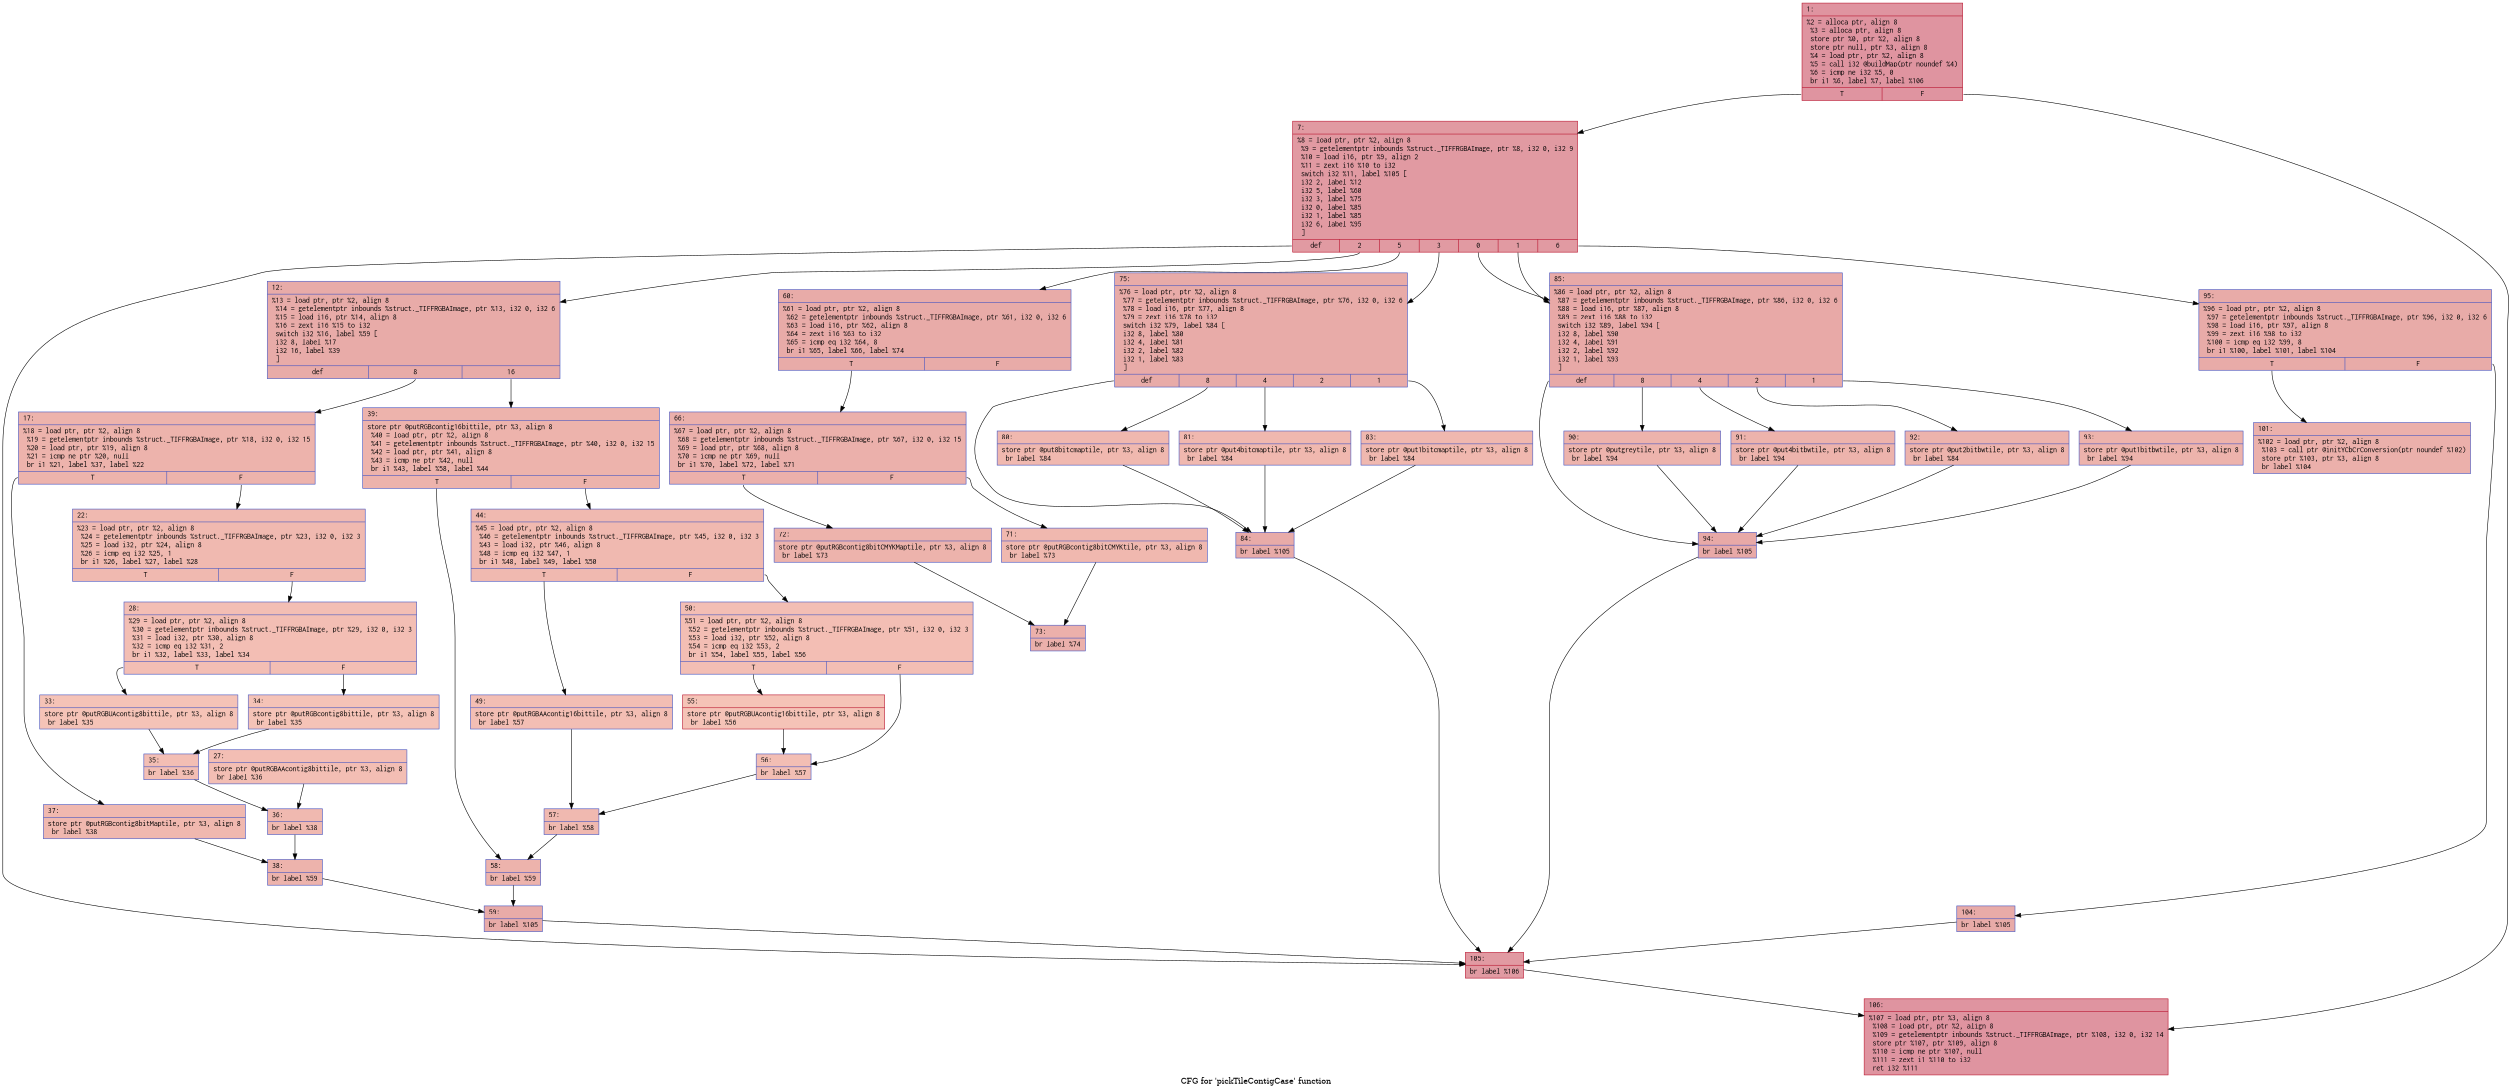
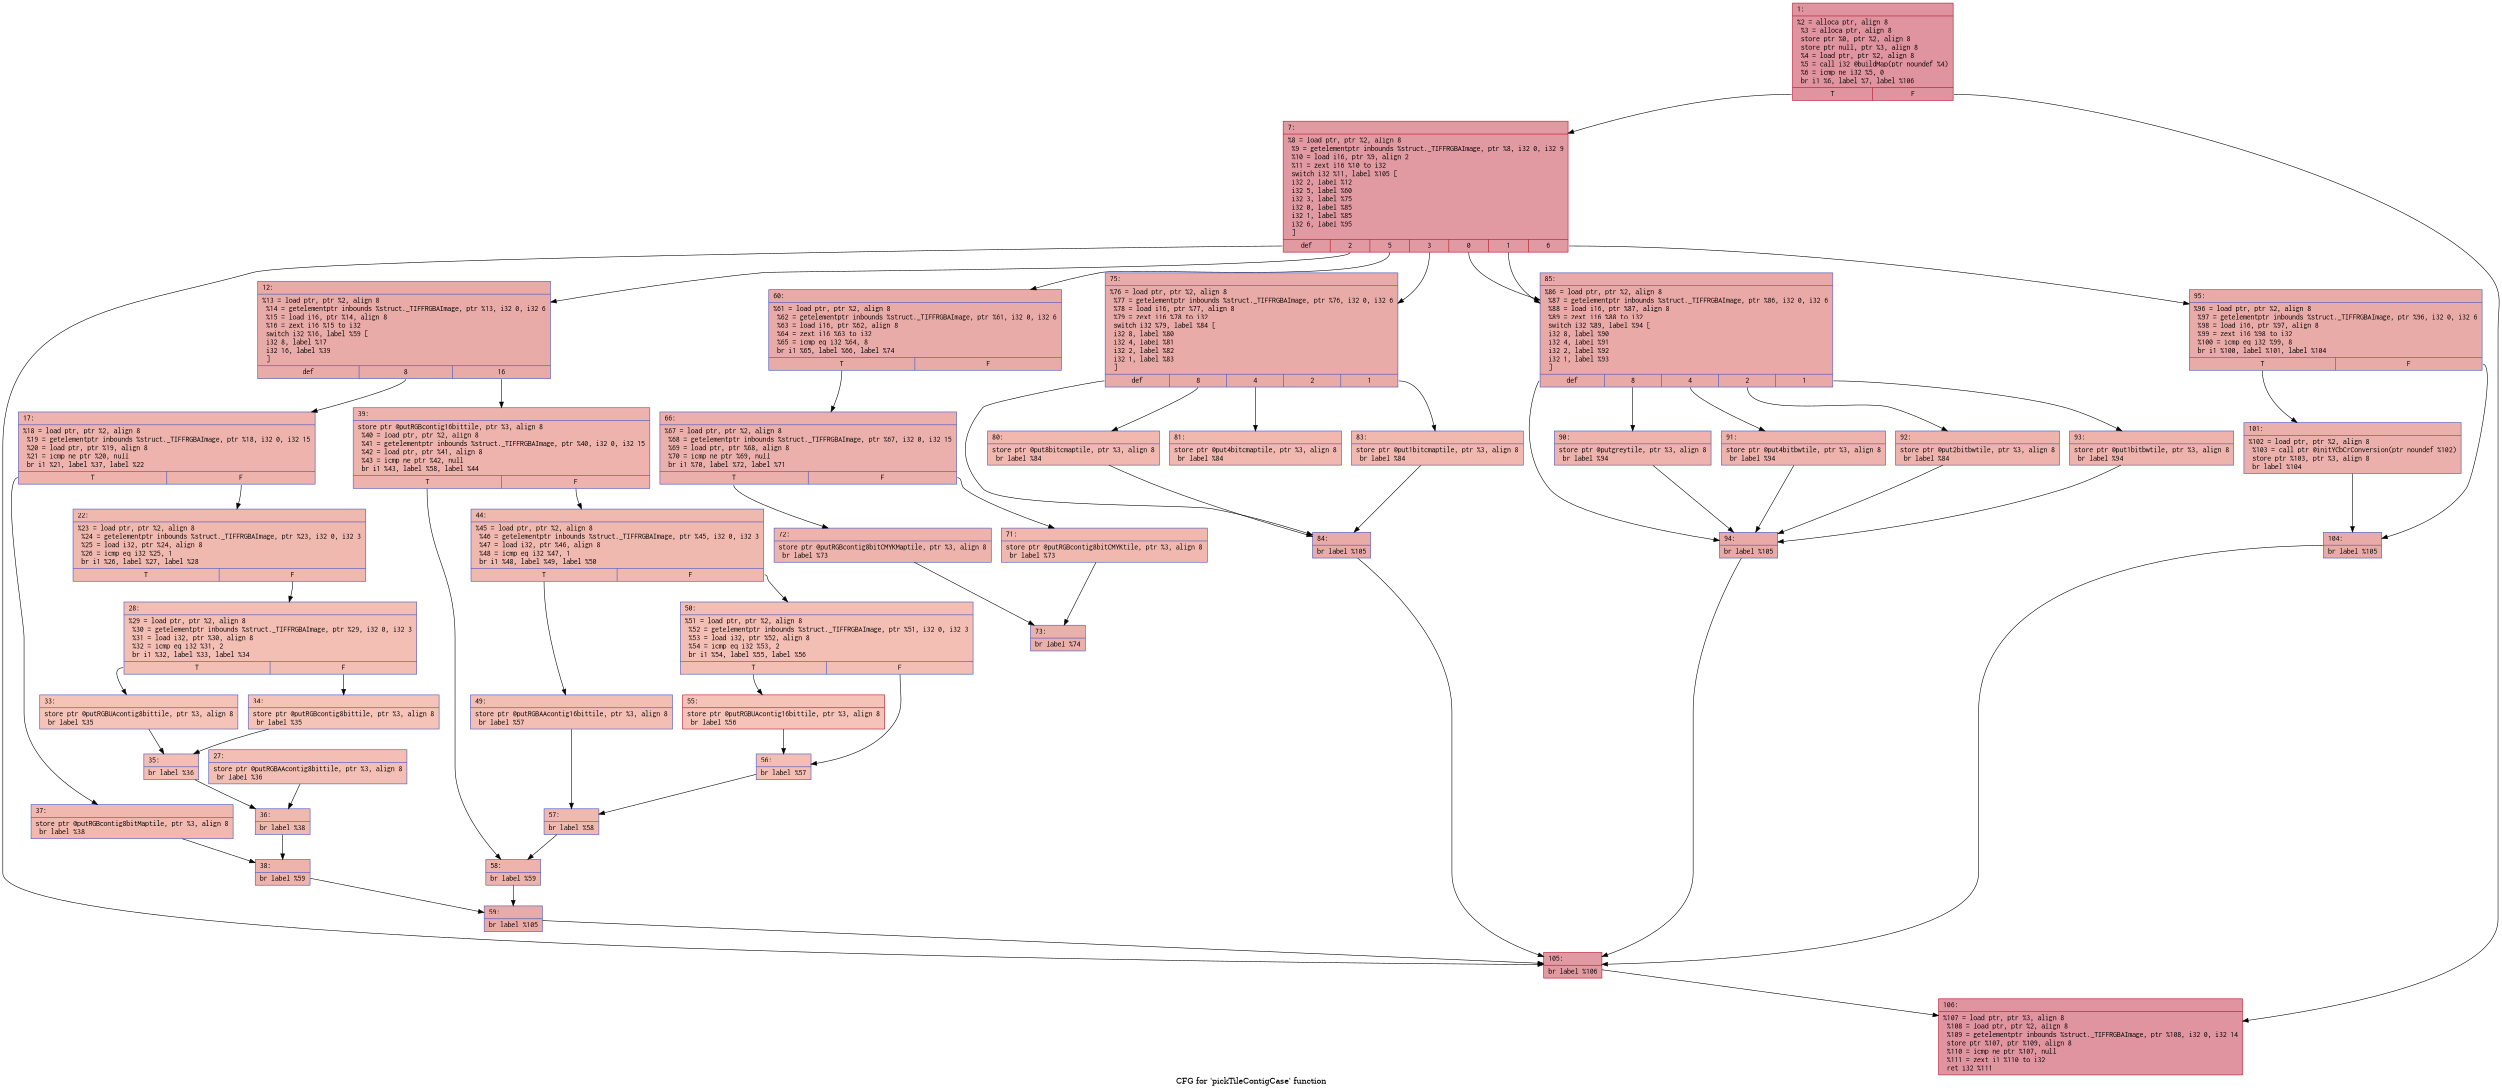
(1265, 496) -> none
none -> (2353, 500)
(538, 545) -> (538, 545)
